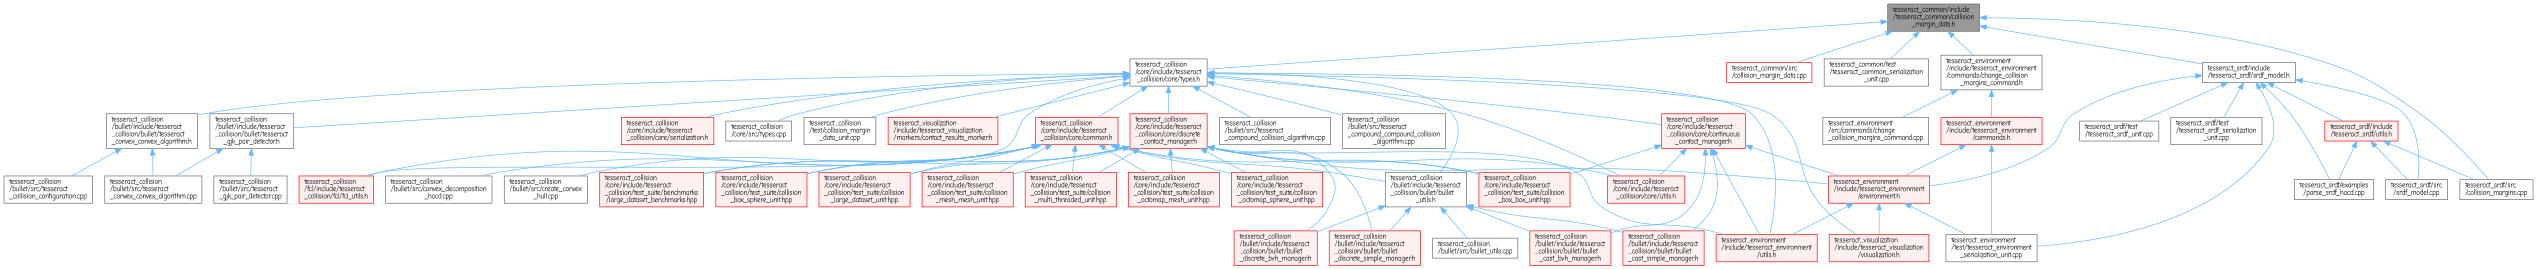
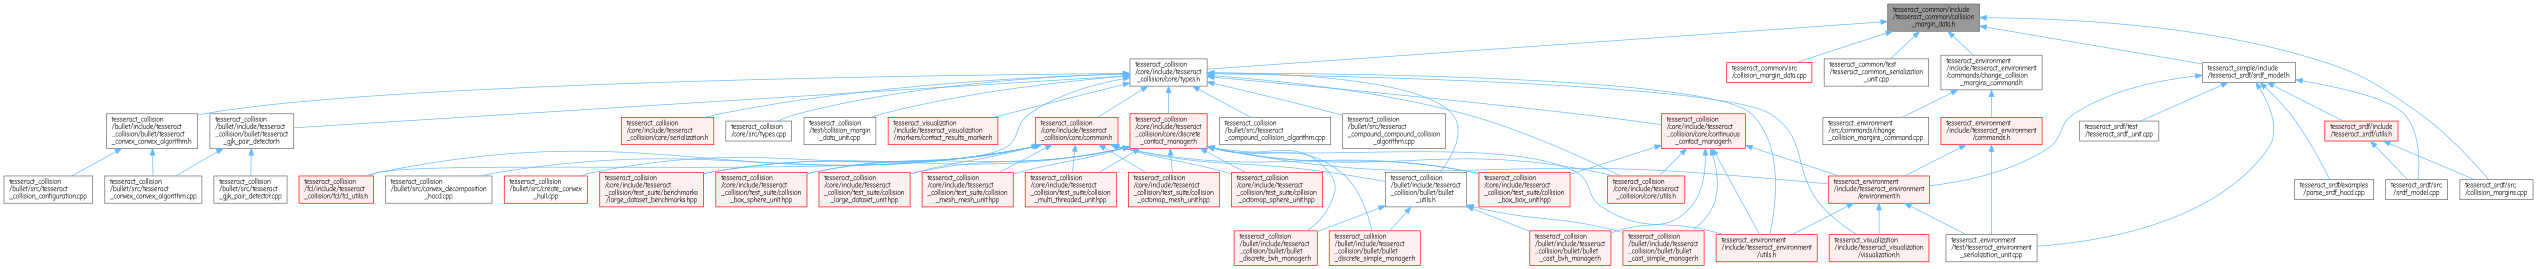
(2249, 73) -> (2249, 73)
(2216, 131) -> none
(2346, 163) -> none
(546, 190) -> (546, 190)
(1475, 248) -> none
